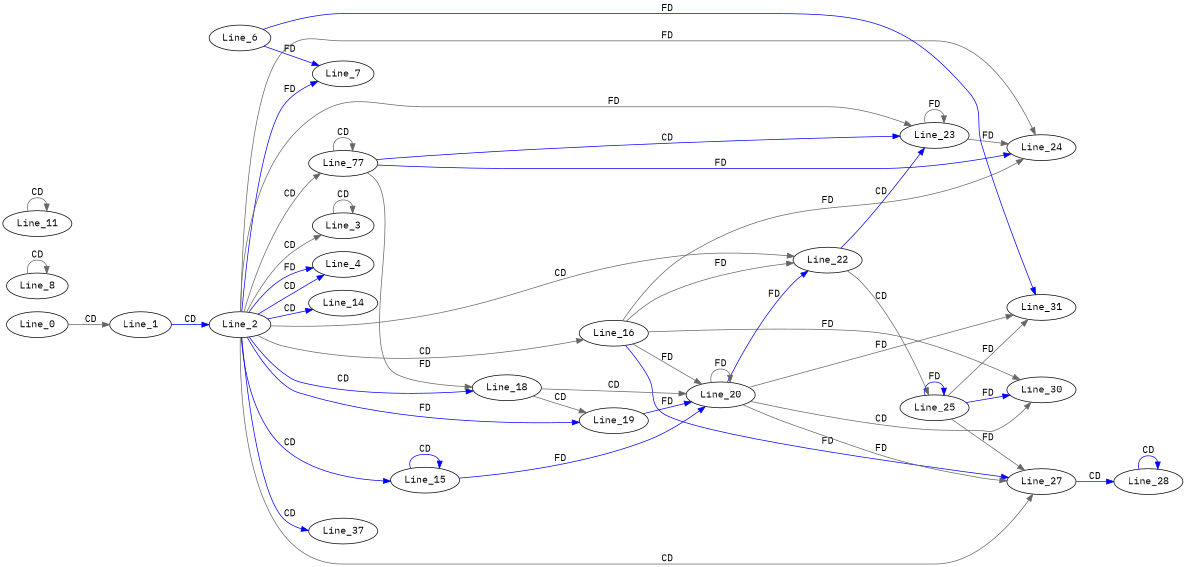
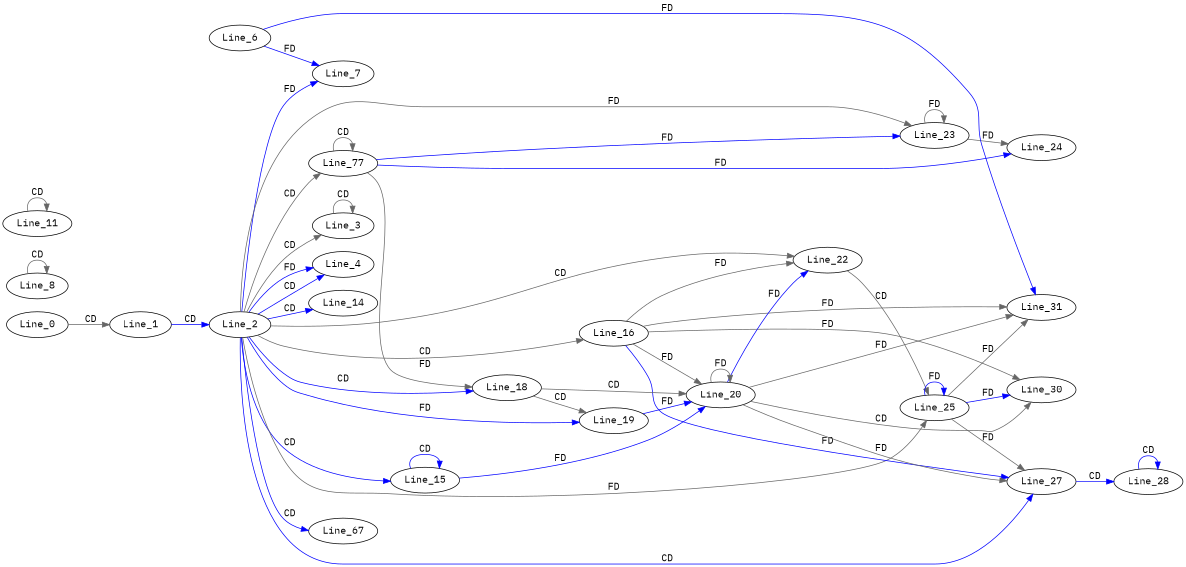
(543, 41) -> (541, 496)
(667, 138) -> (667, 138)
(886, 198) -> none
(805, 211) -> (821, 310)
(343, 531) -> (343, 531)
(561, 564) -> (561, 564)
